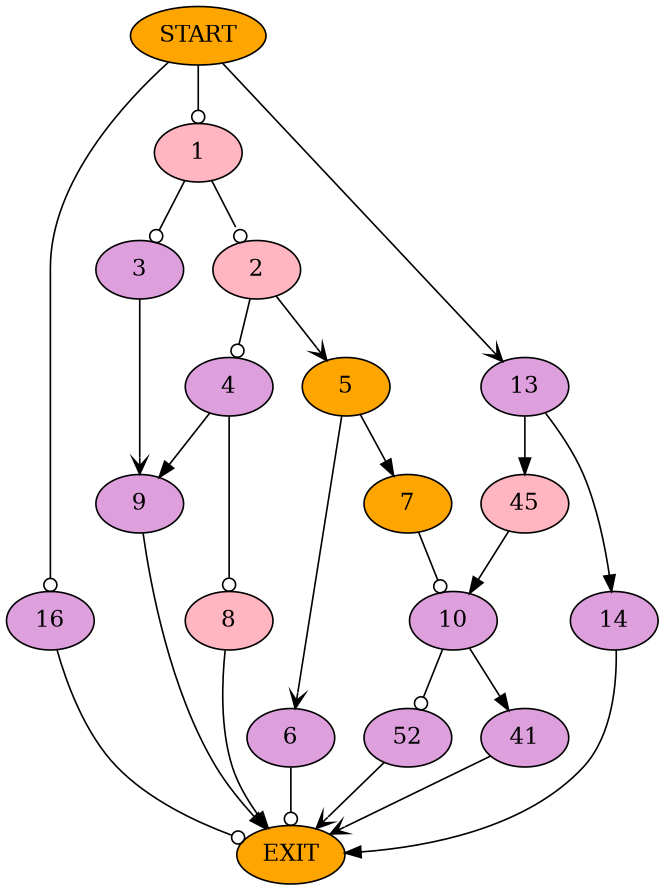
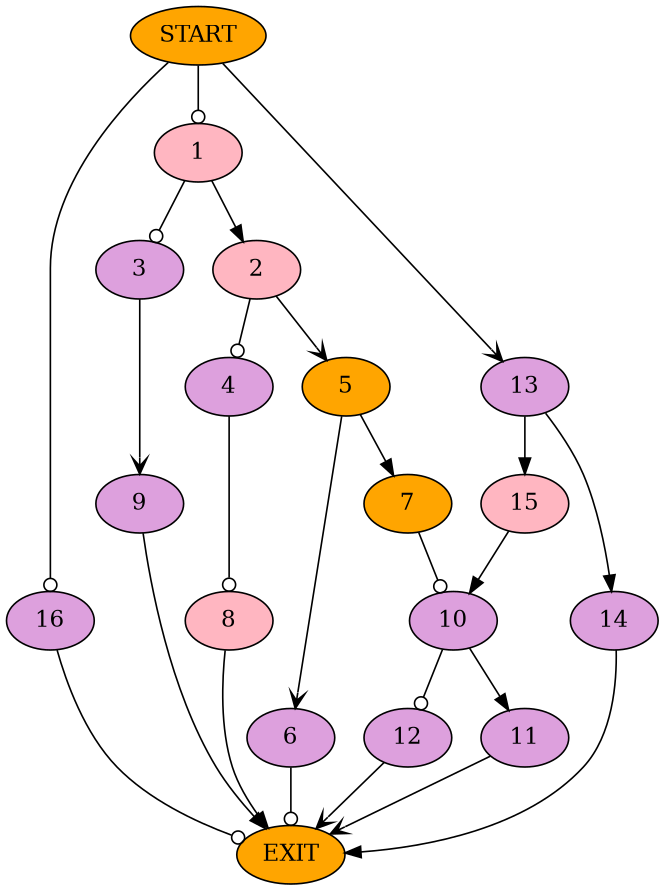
(224, 204) -> (224, 204)
(189, 439) -> none
(525, 504) -> (525, 504)
(408, 738) -> (408, 738)
(525, 738) -> (525, 738)
